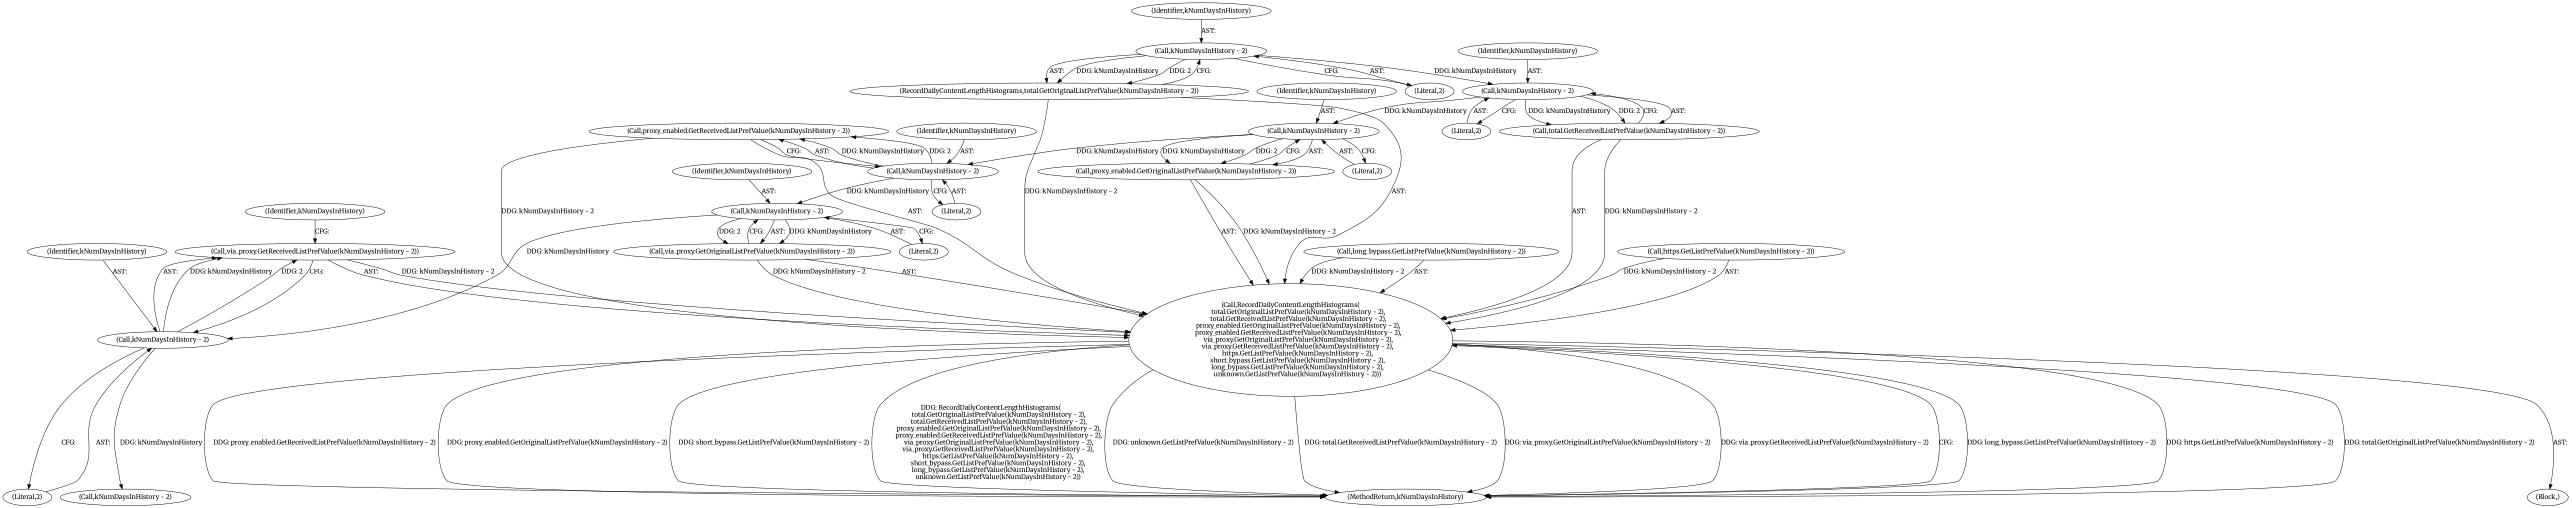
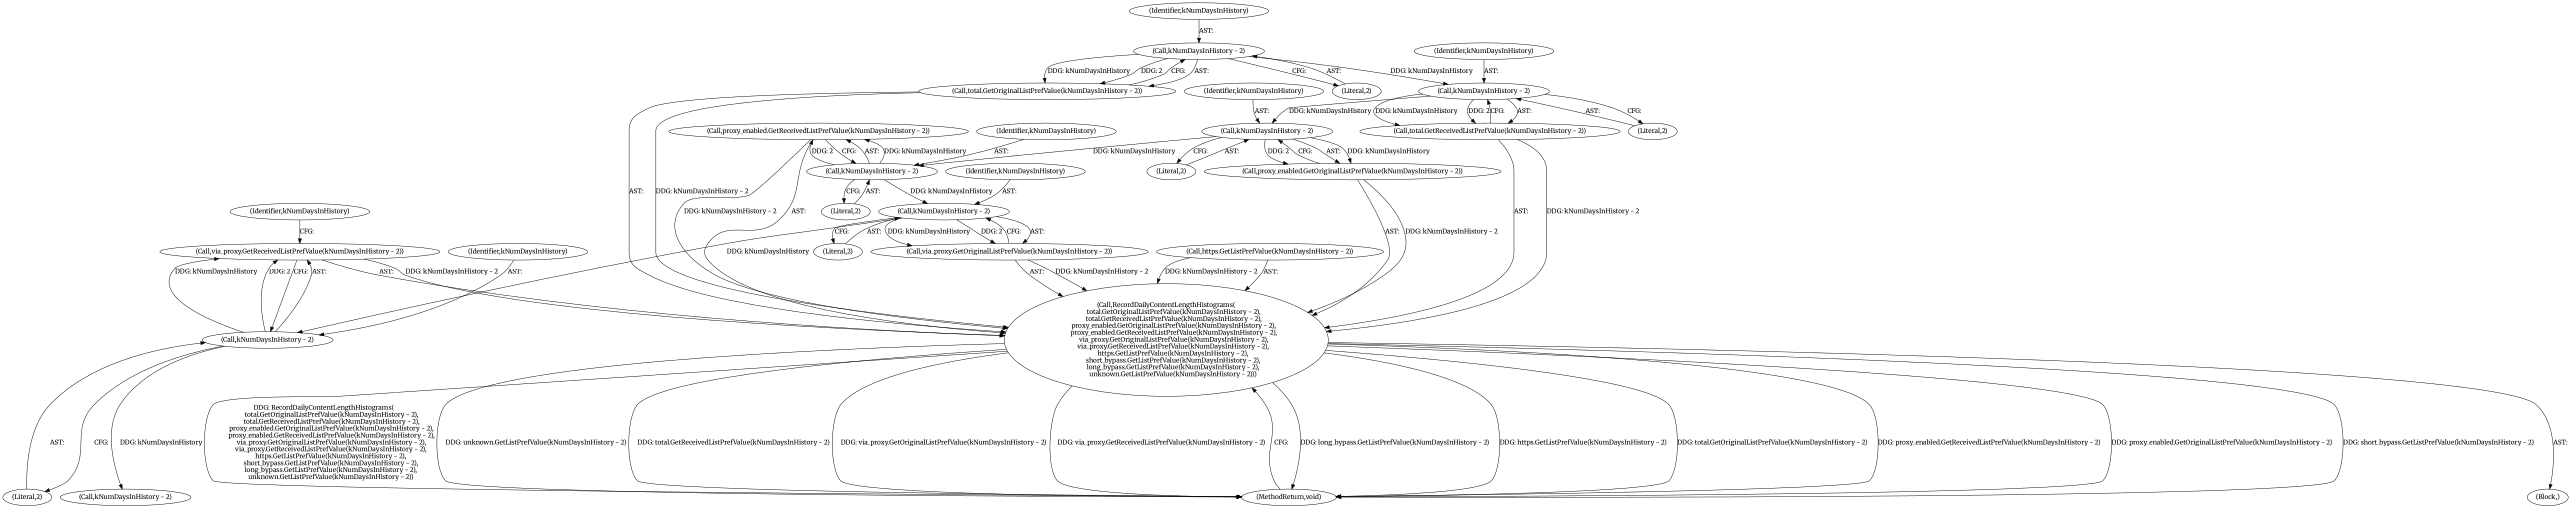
(1049, 91) -> (1047, 91)
(1431, 252) -> none
(1406, 497) -> (1289, 497)
